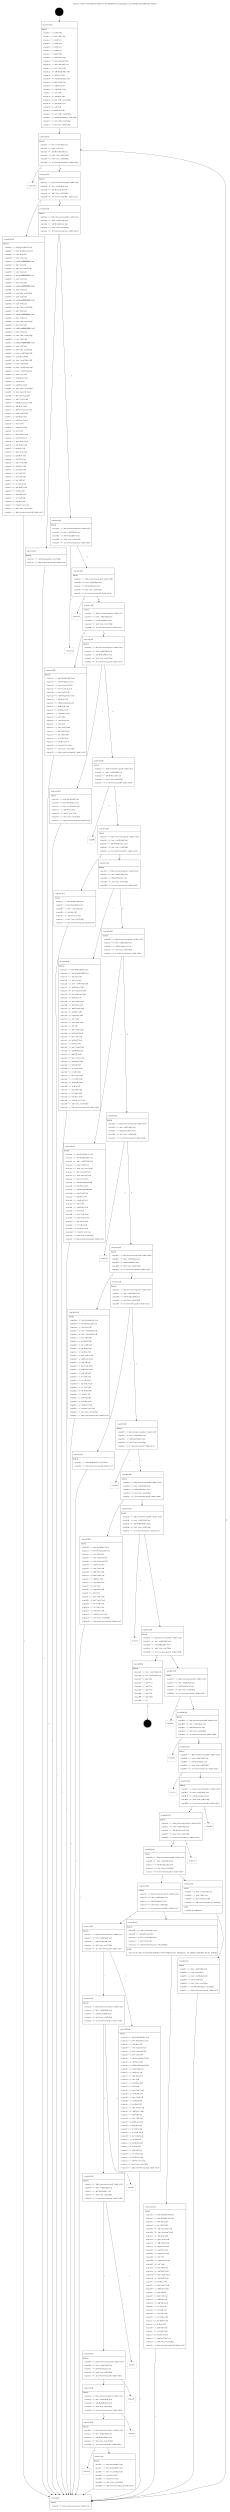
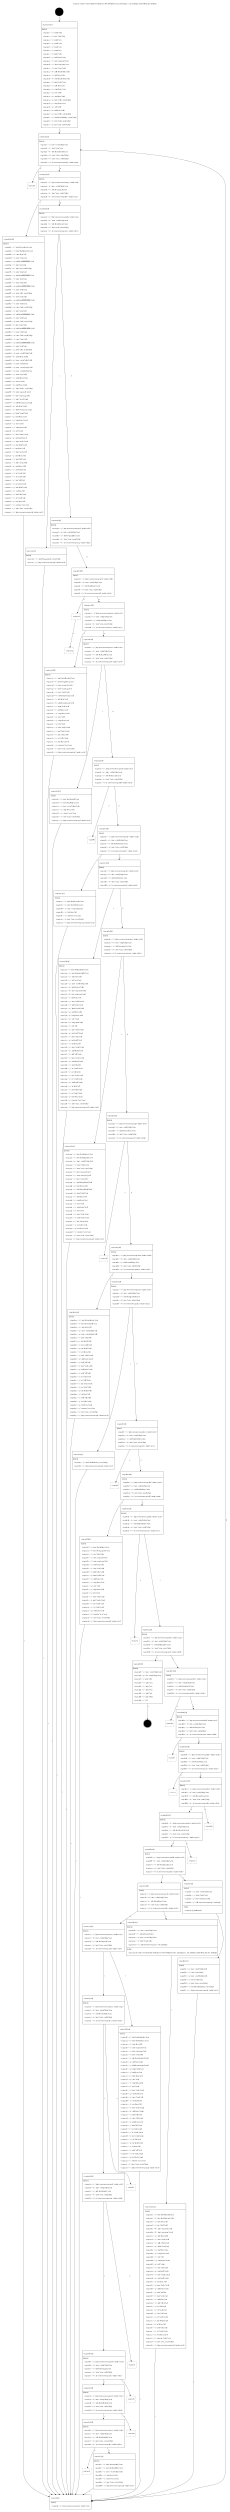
(70, 596) -> (73, 633)
